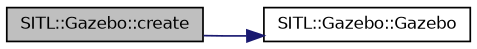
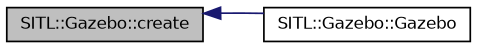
(225, 36) -> (242, 13)
